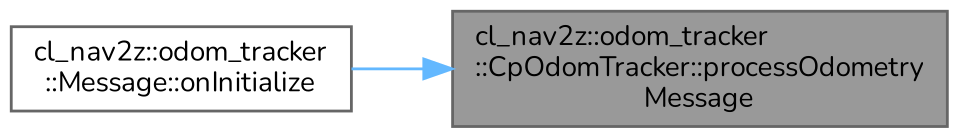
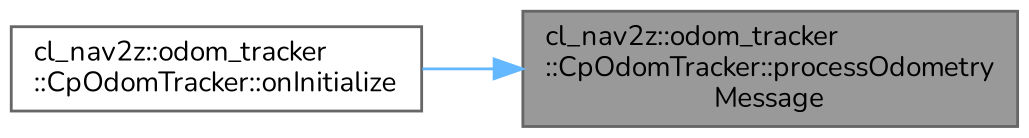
(181, 69) -> (216, 69)
